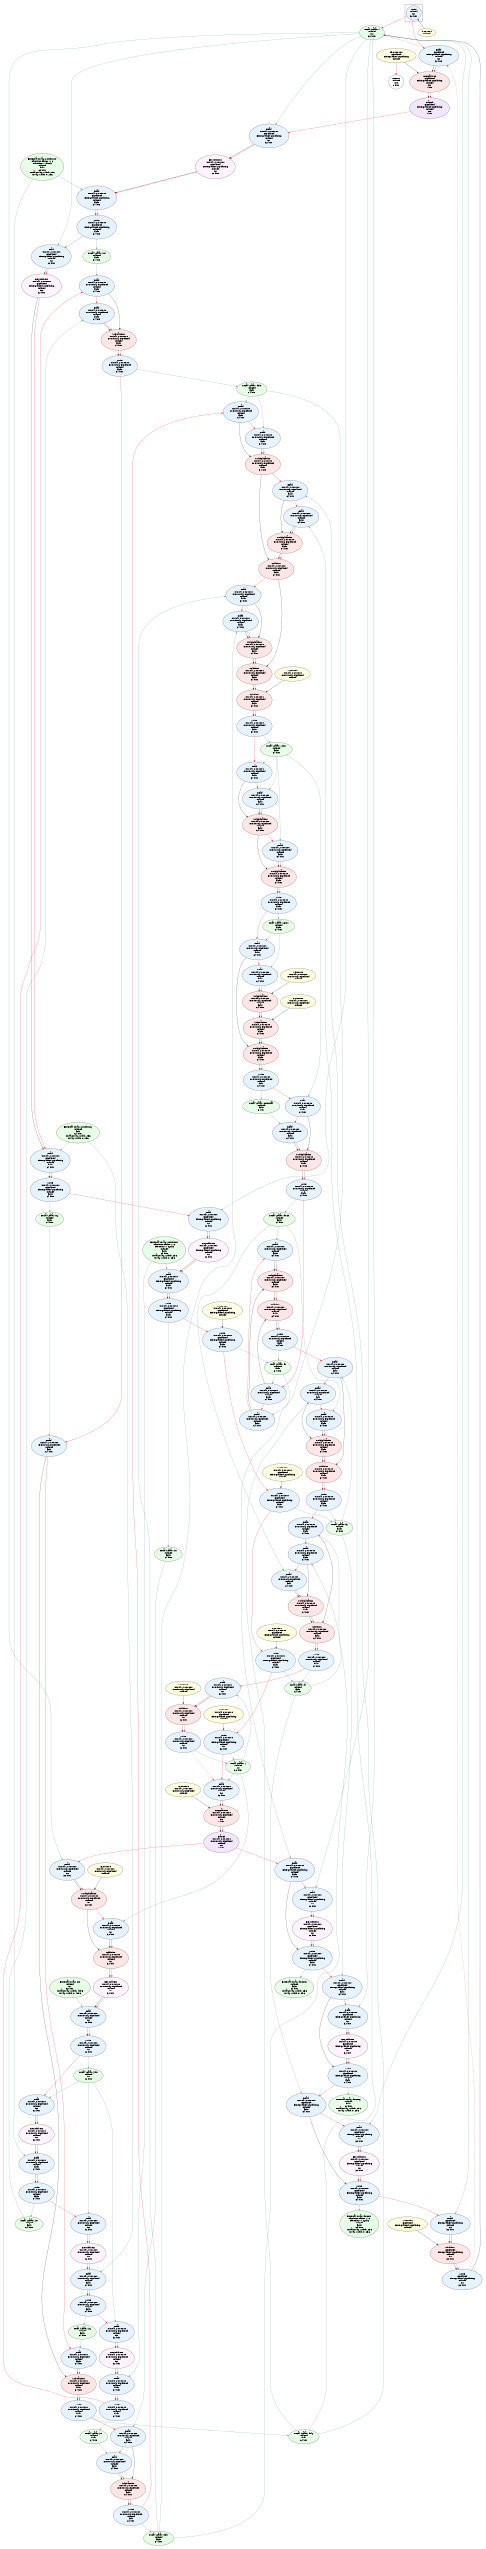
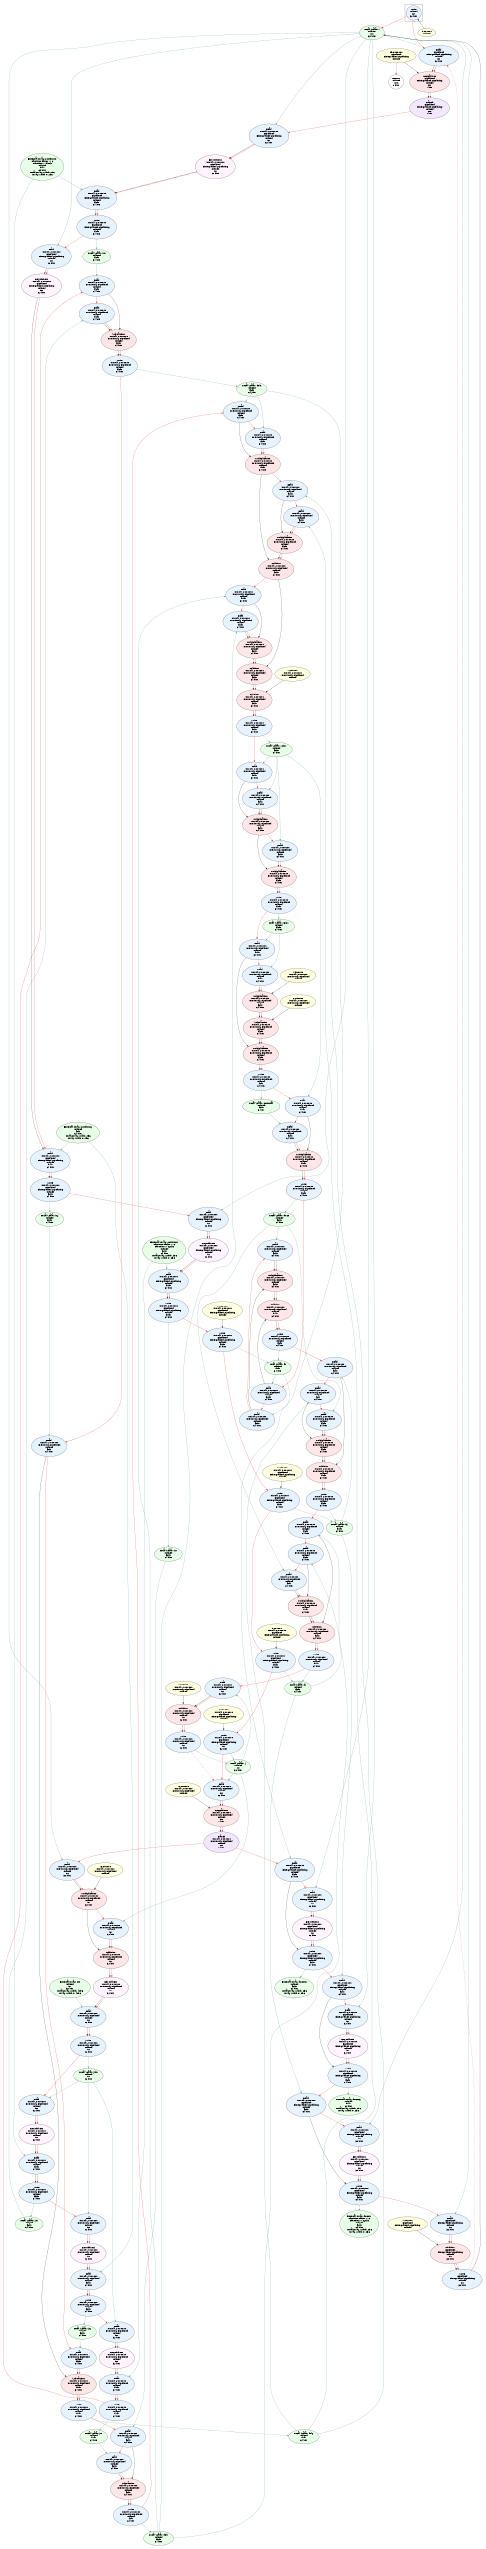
(372, 33) -> (372, 33)
(252, 389) -> (252, 389)
